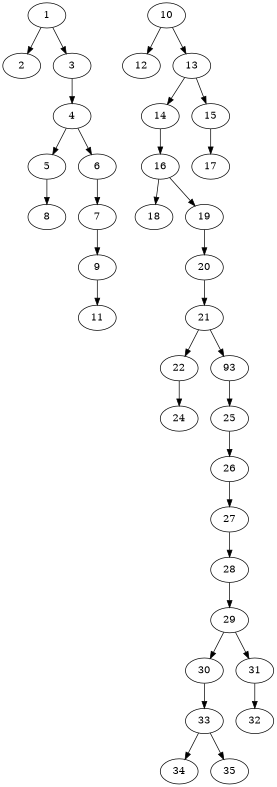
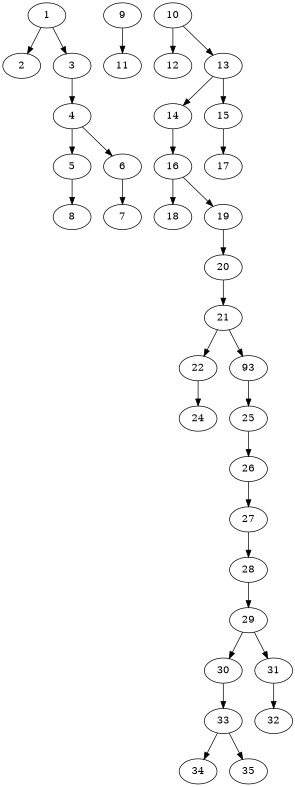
(97, 239) -> none
